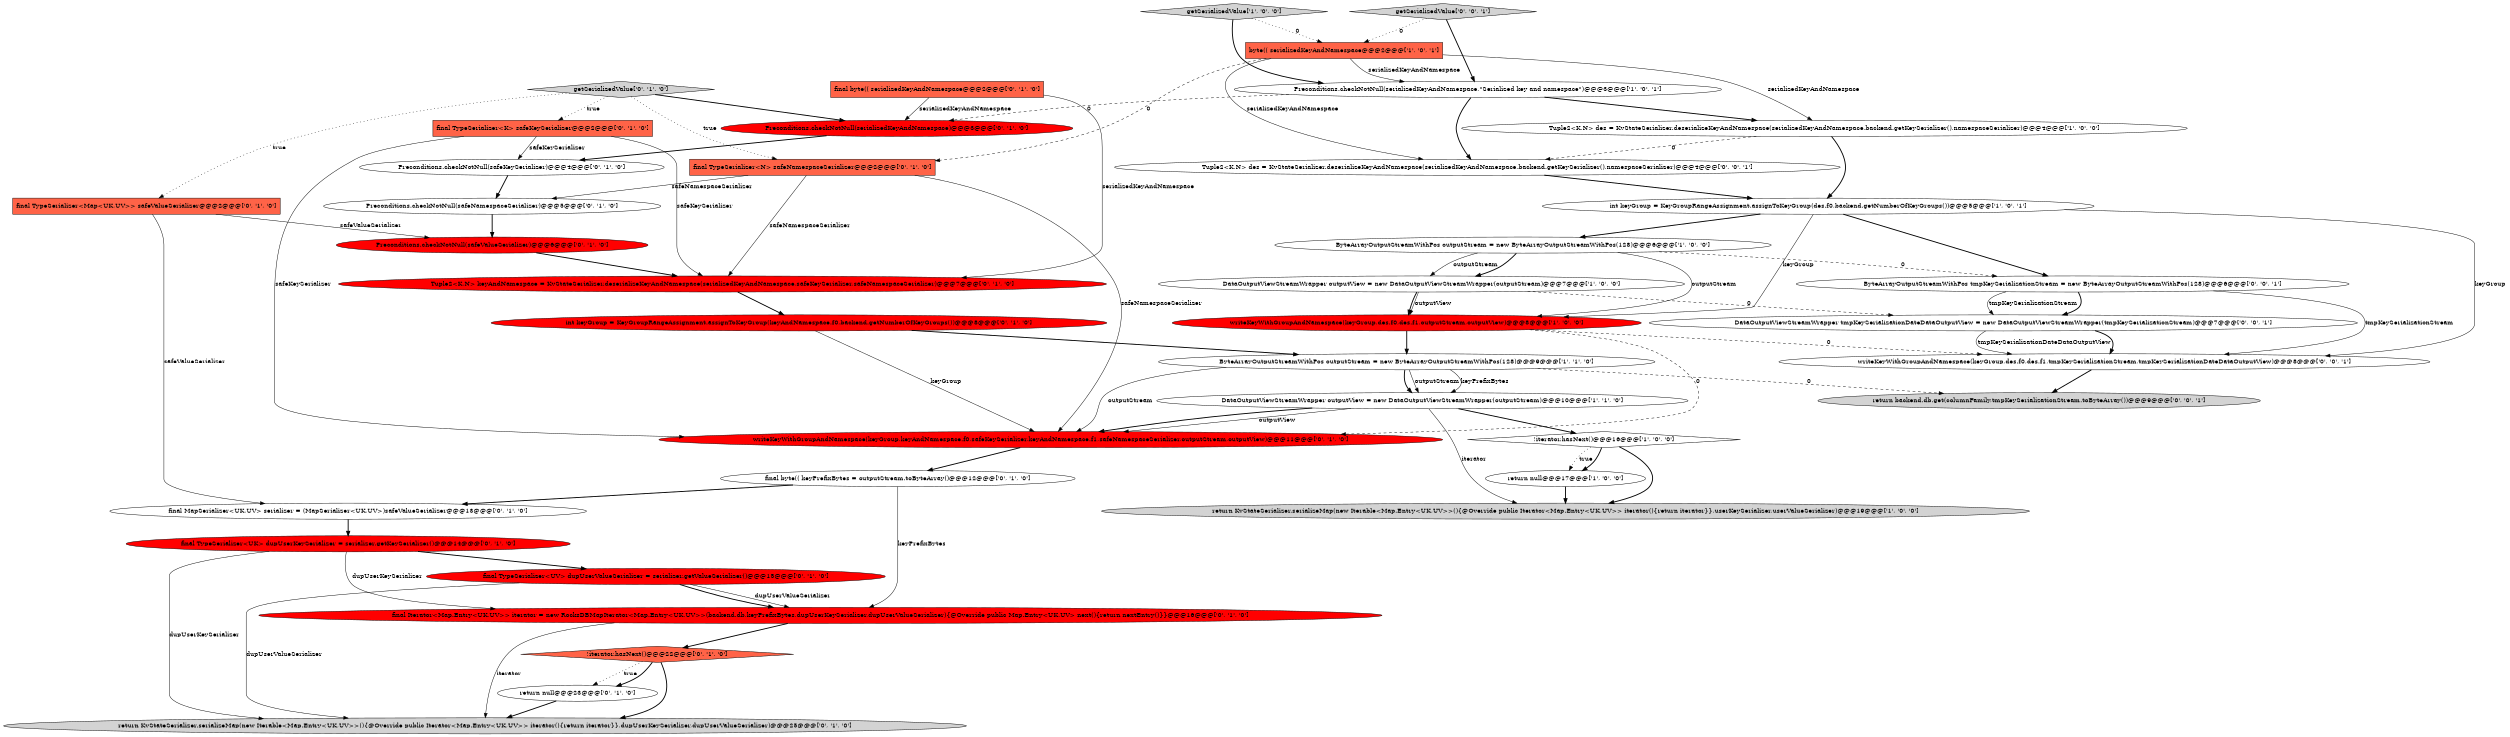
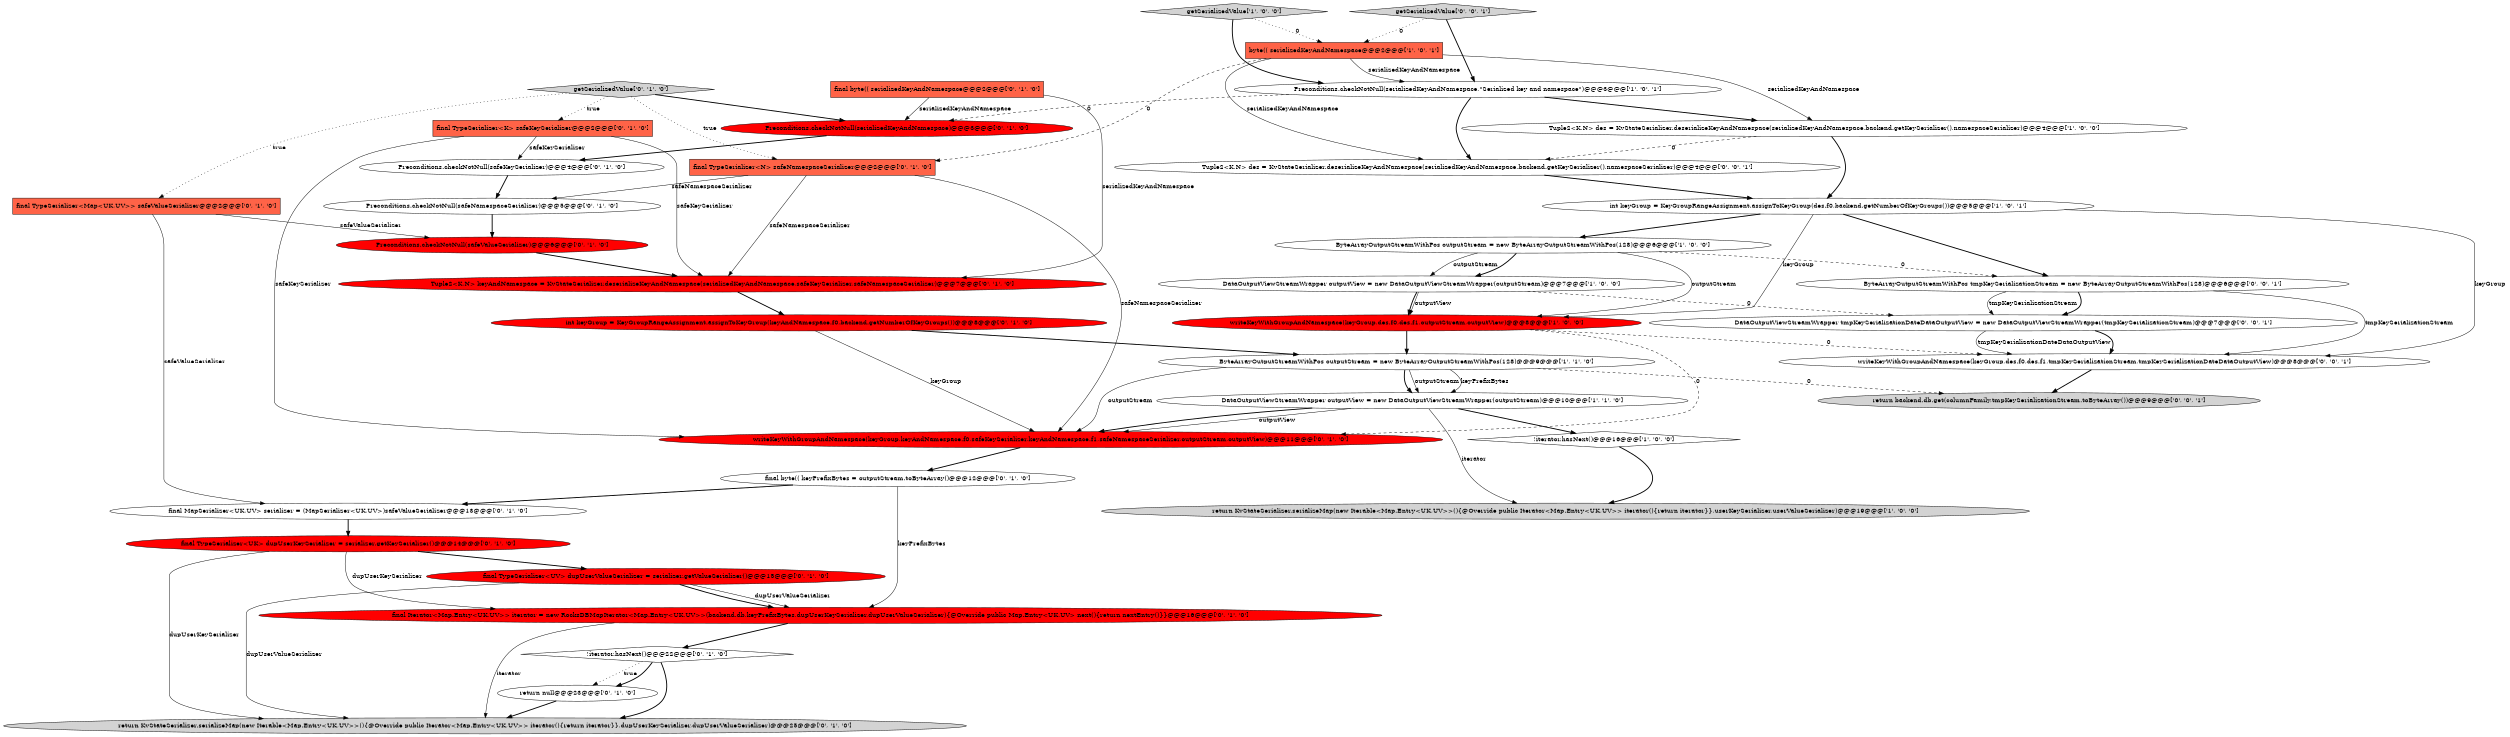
(1566, 479) -> none
(657, 654) -> (657, 654)
